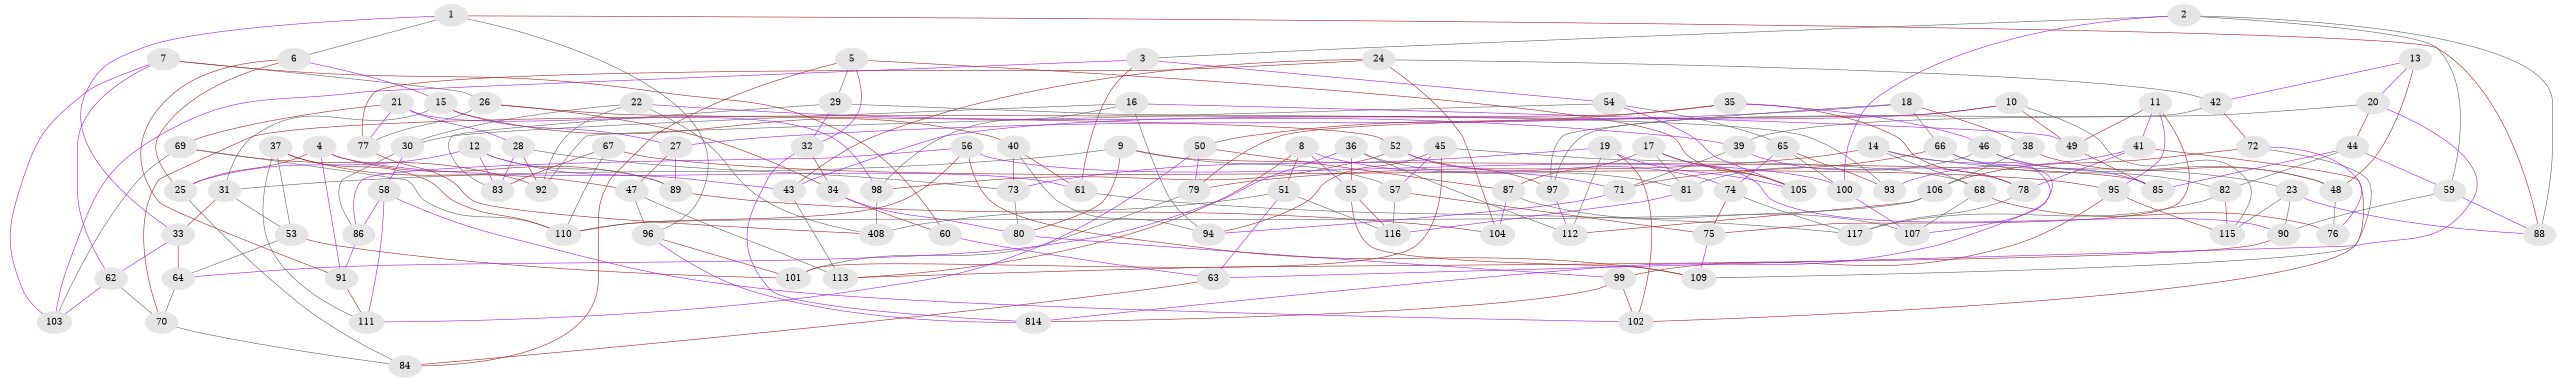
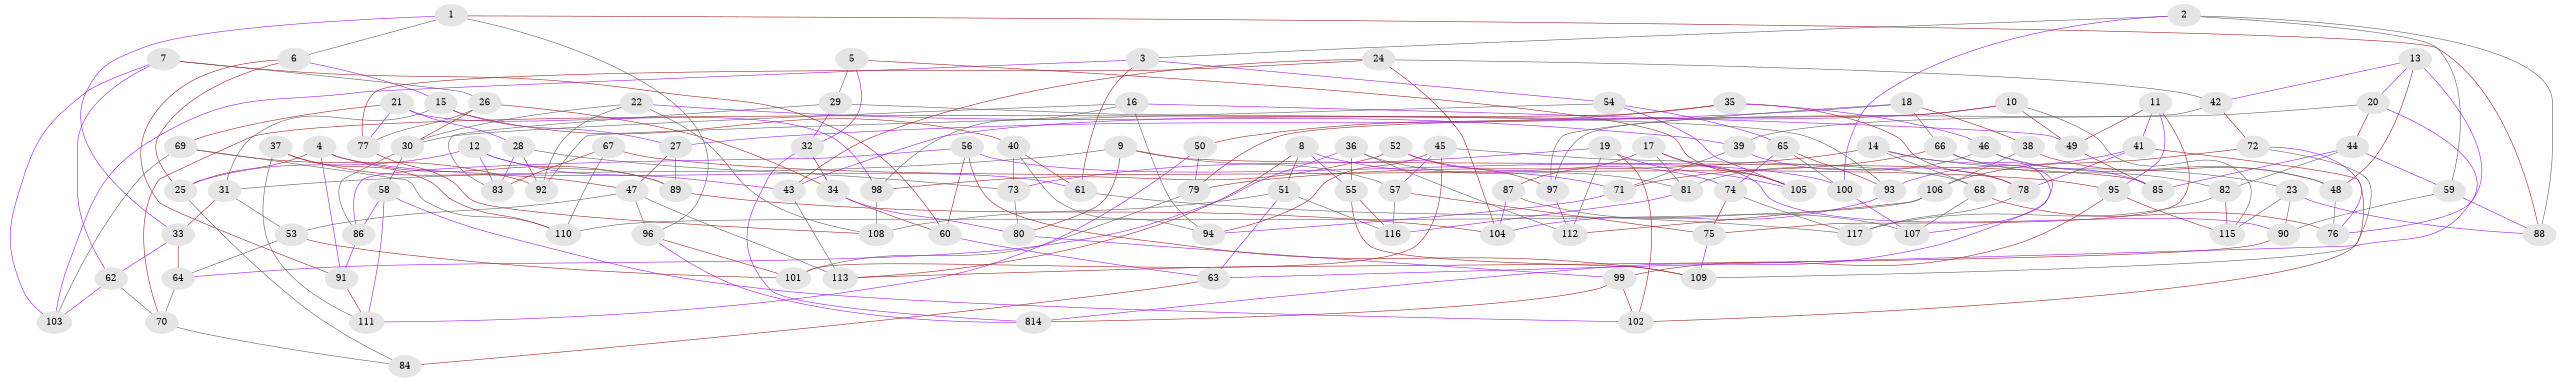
(943, 119) -> (444, 126)
(1699, 119) -> (1699, 119)
(1354, 169) -> none
none -> (2481, 177)
(284, 191) -> (461, 211)
(600, 207) -> none
(817, 216) -> (956, 191)
none -> (1696, 218)
(876, 235) -> (876, 235)
